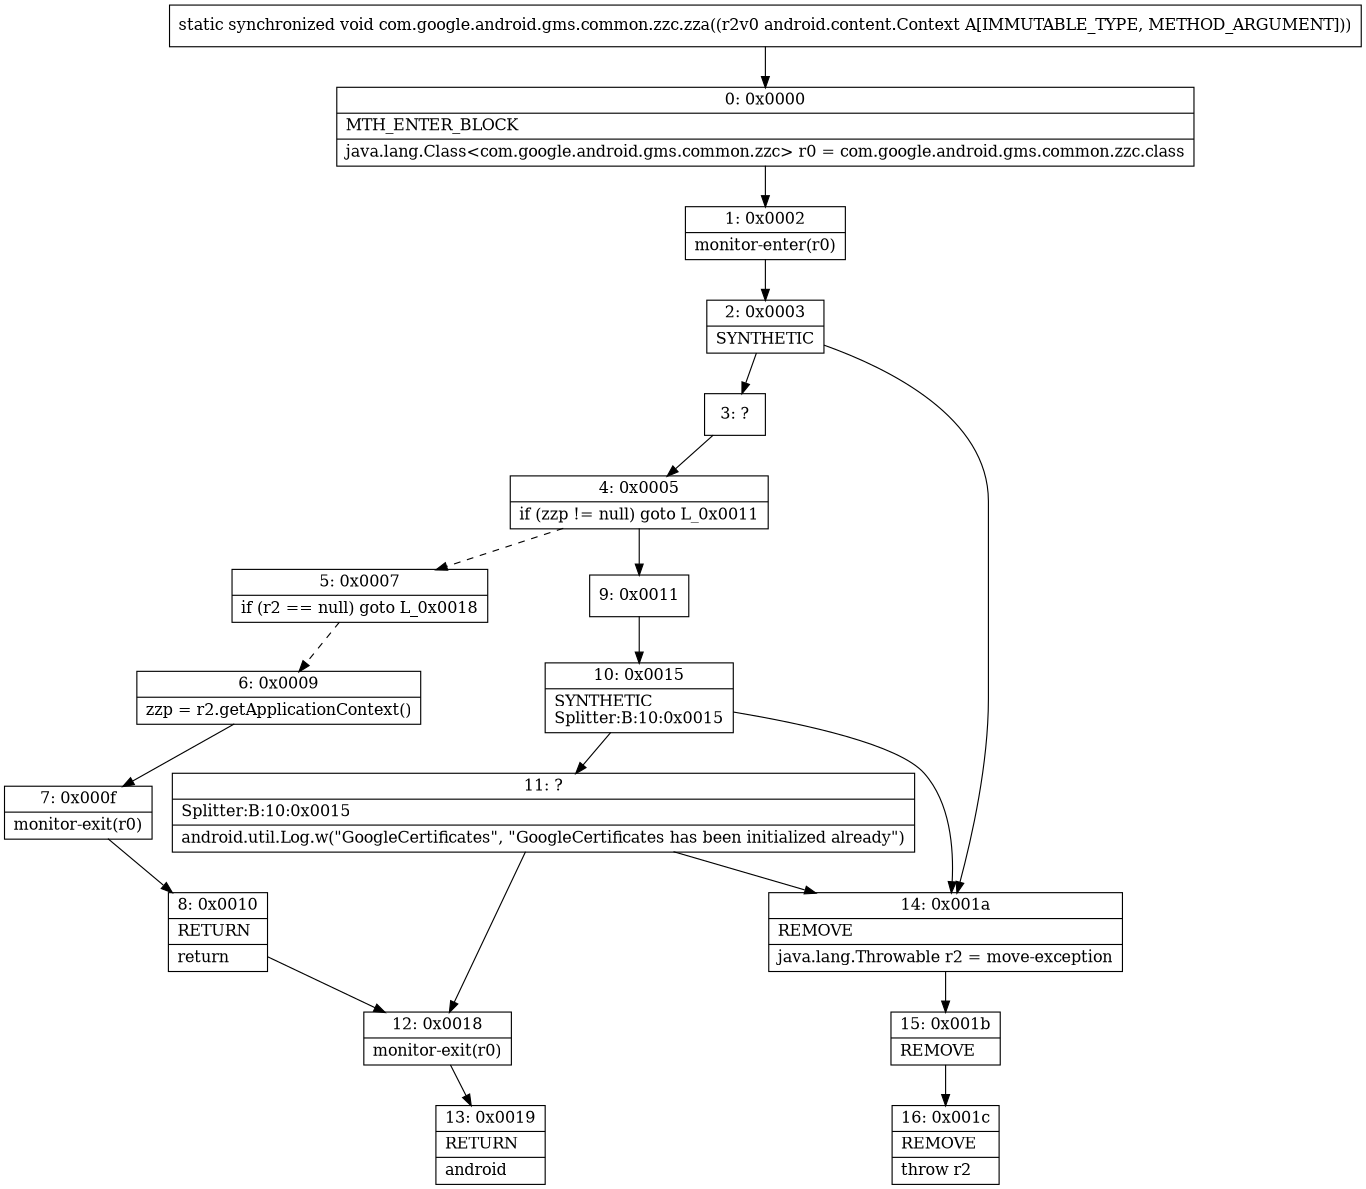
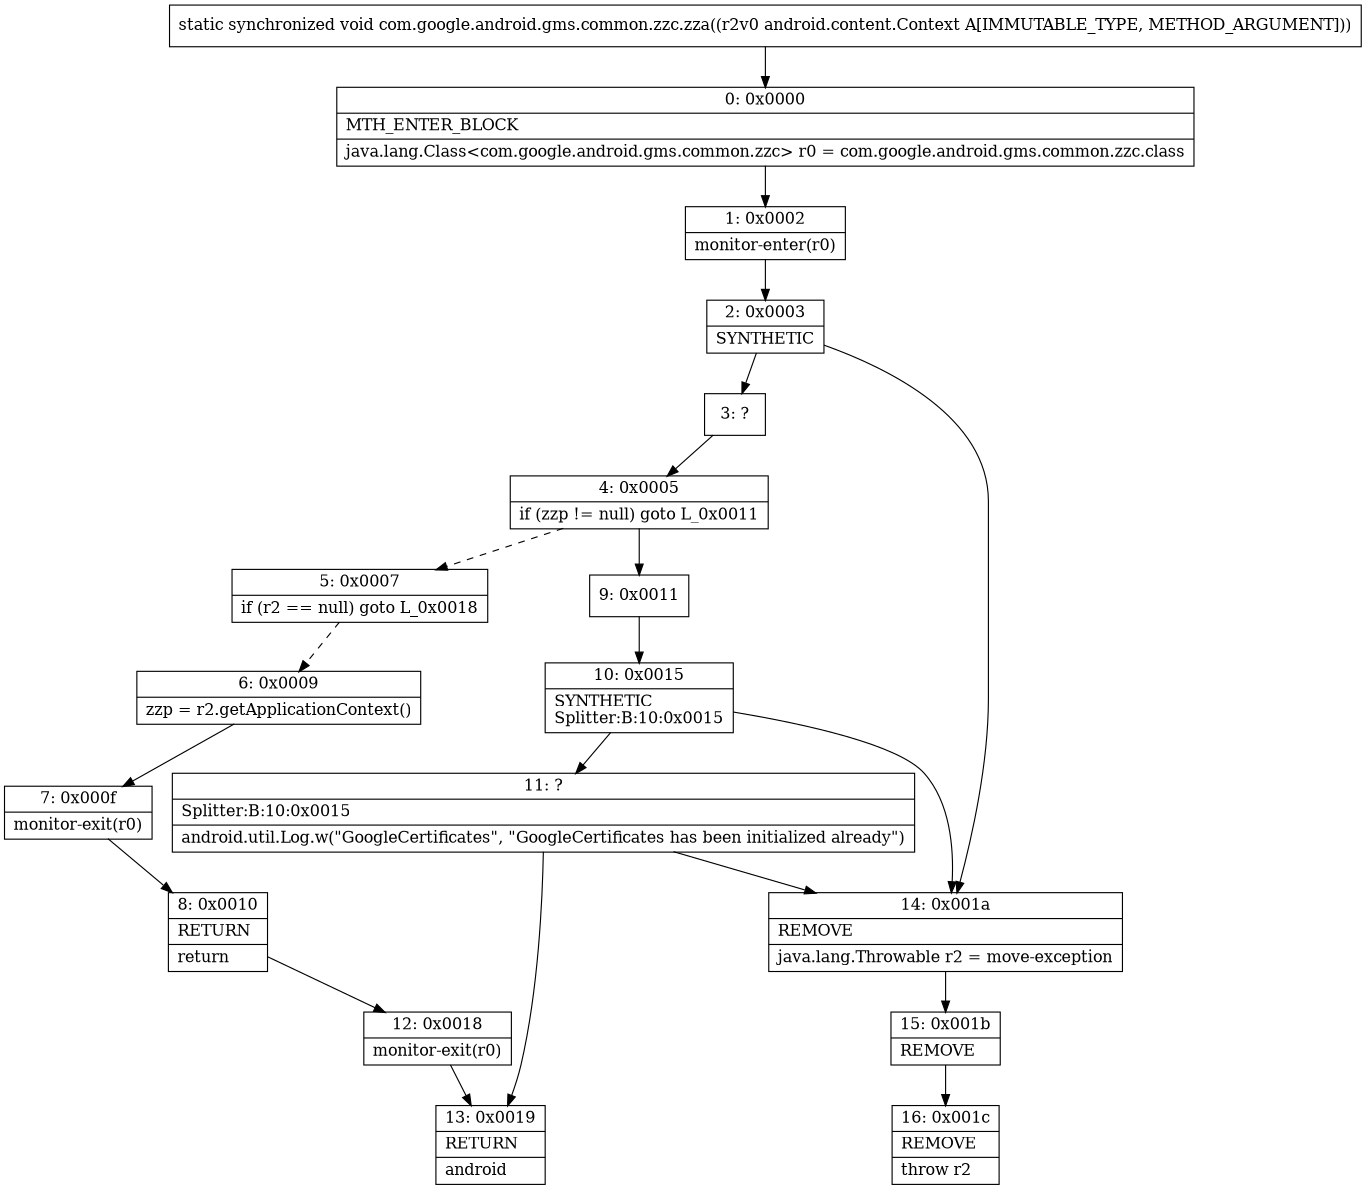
(490, 927) -> (536, 975)
